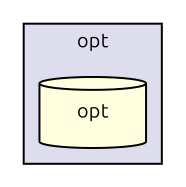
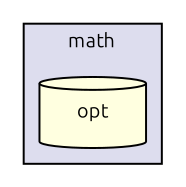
(93, 42) -> (93, 42)
